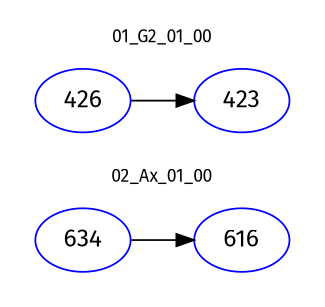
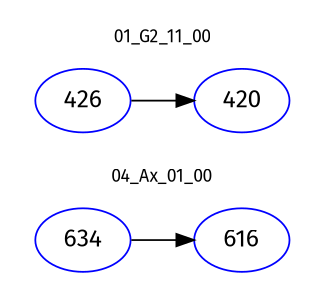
(162, 38) -> (162, 38)
(242, 101) -> (242, 101)
(162, 177) -> (162, 177)
